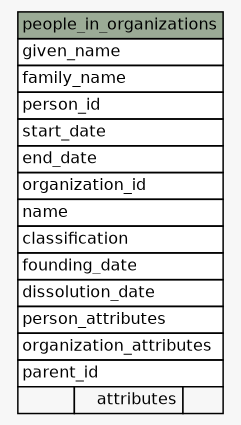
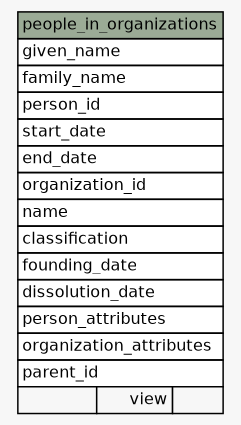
(138, 399) -> (149, 399)
